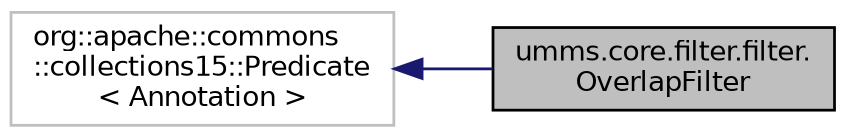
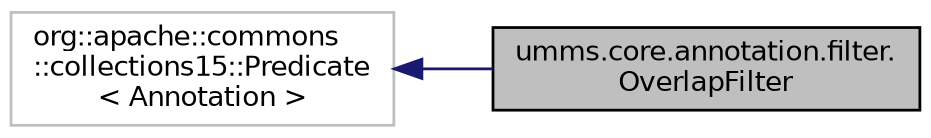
(664, 69) -> (706, 69)
